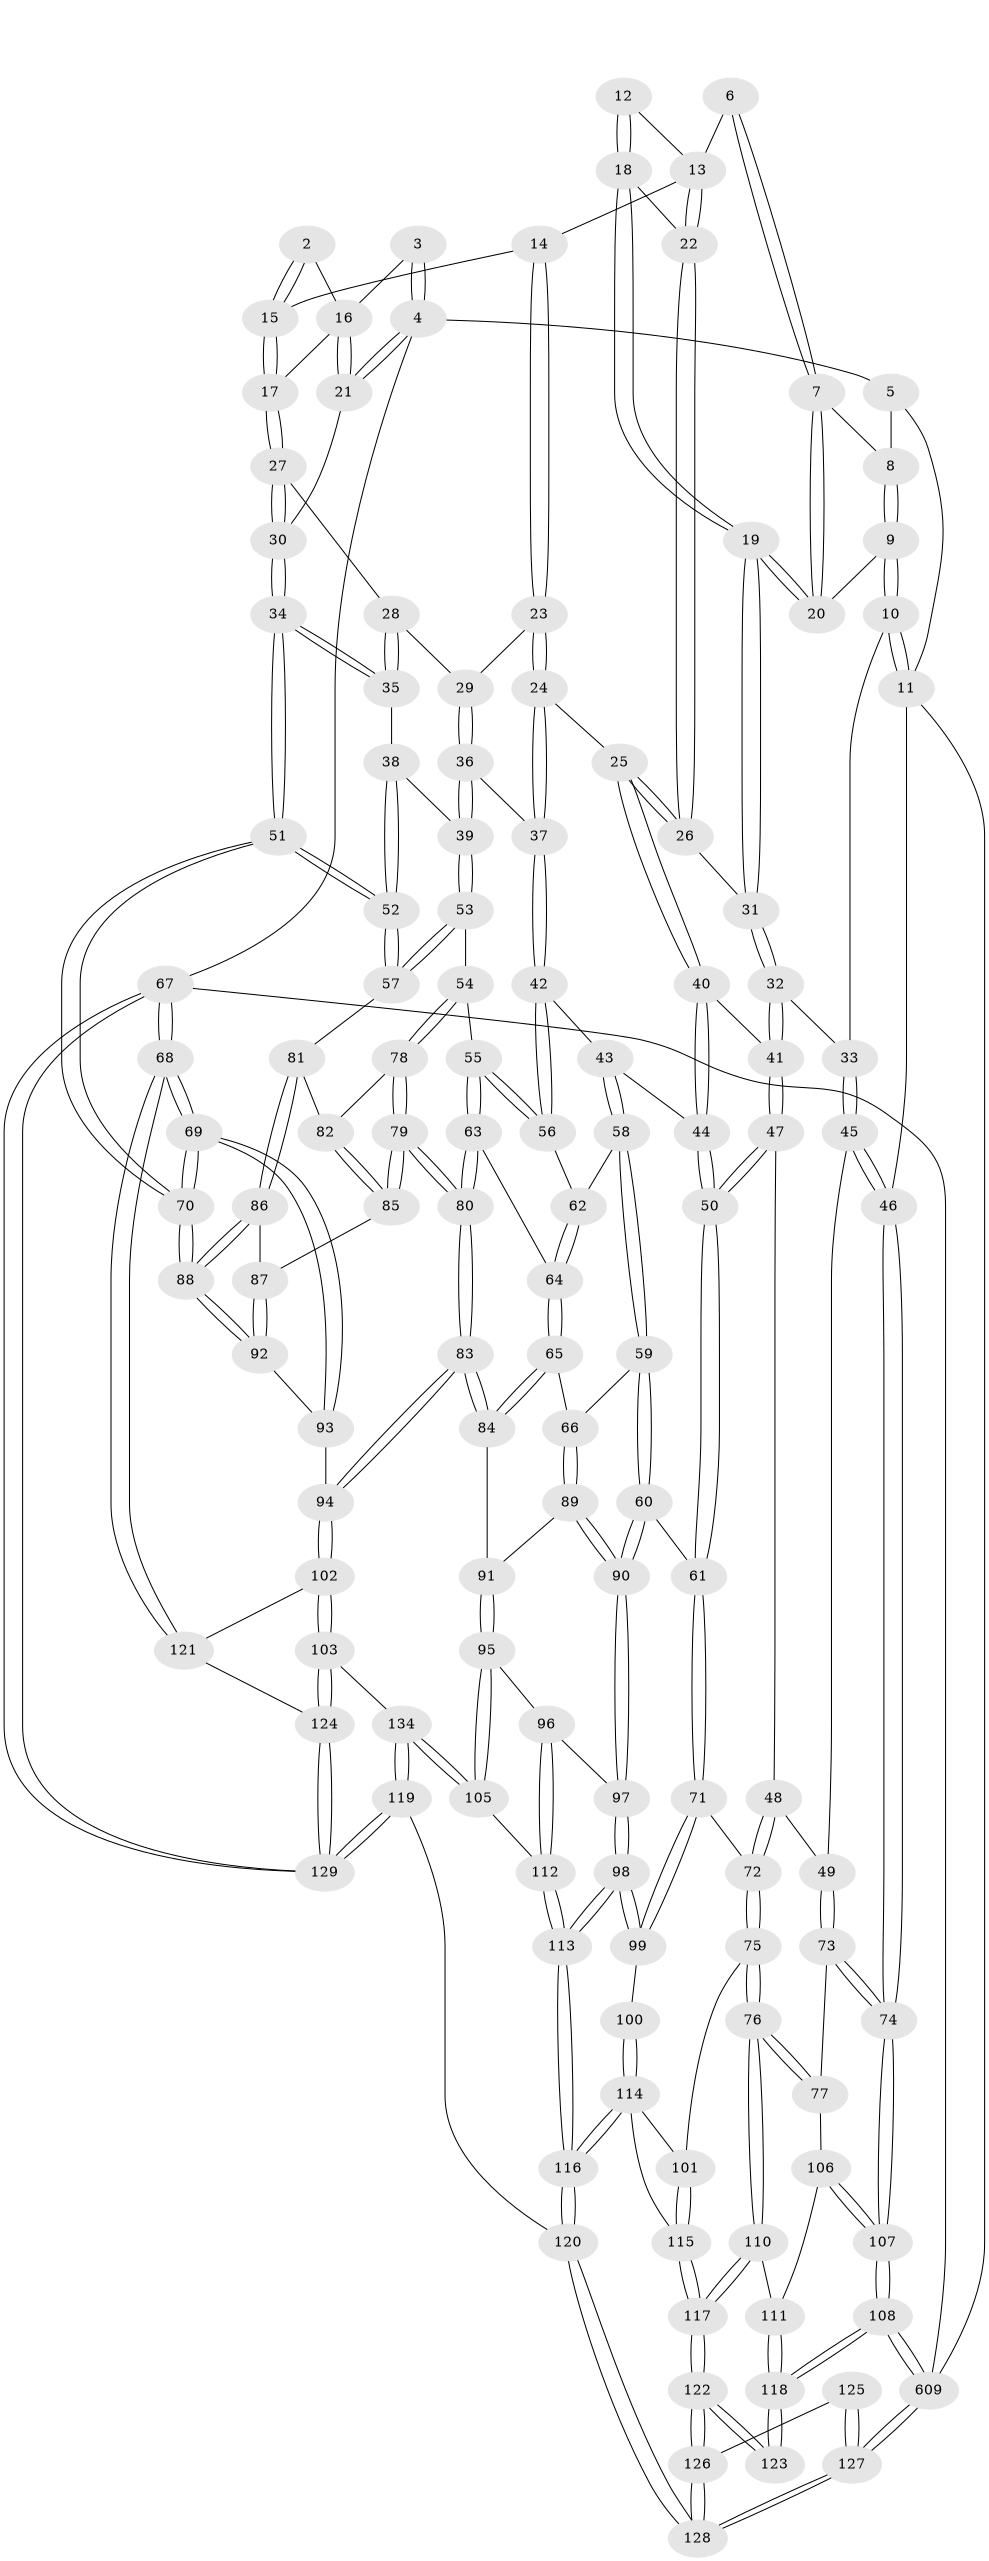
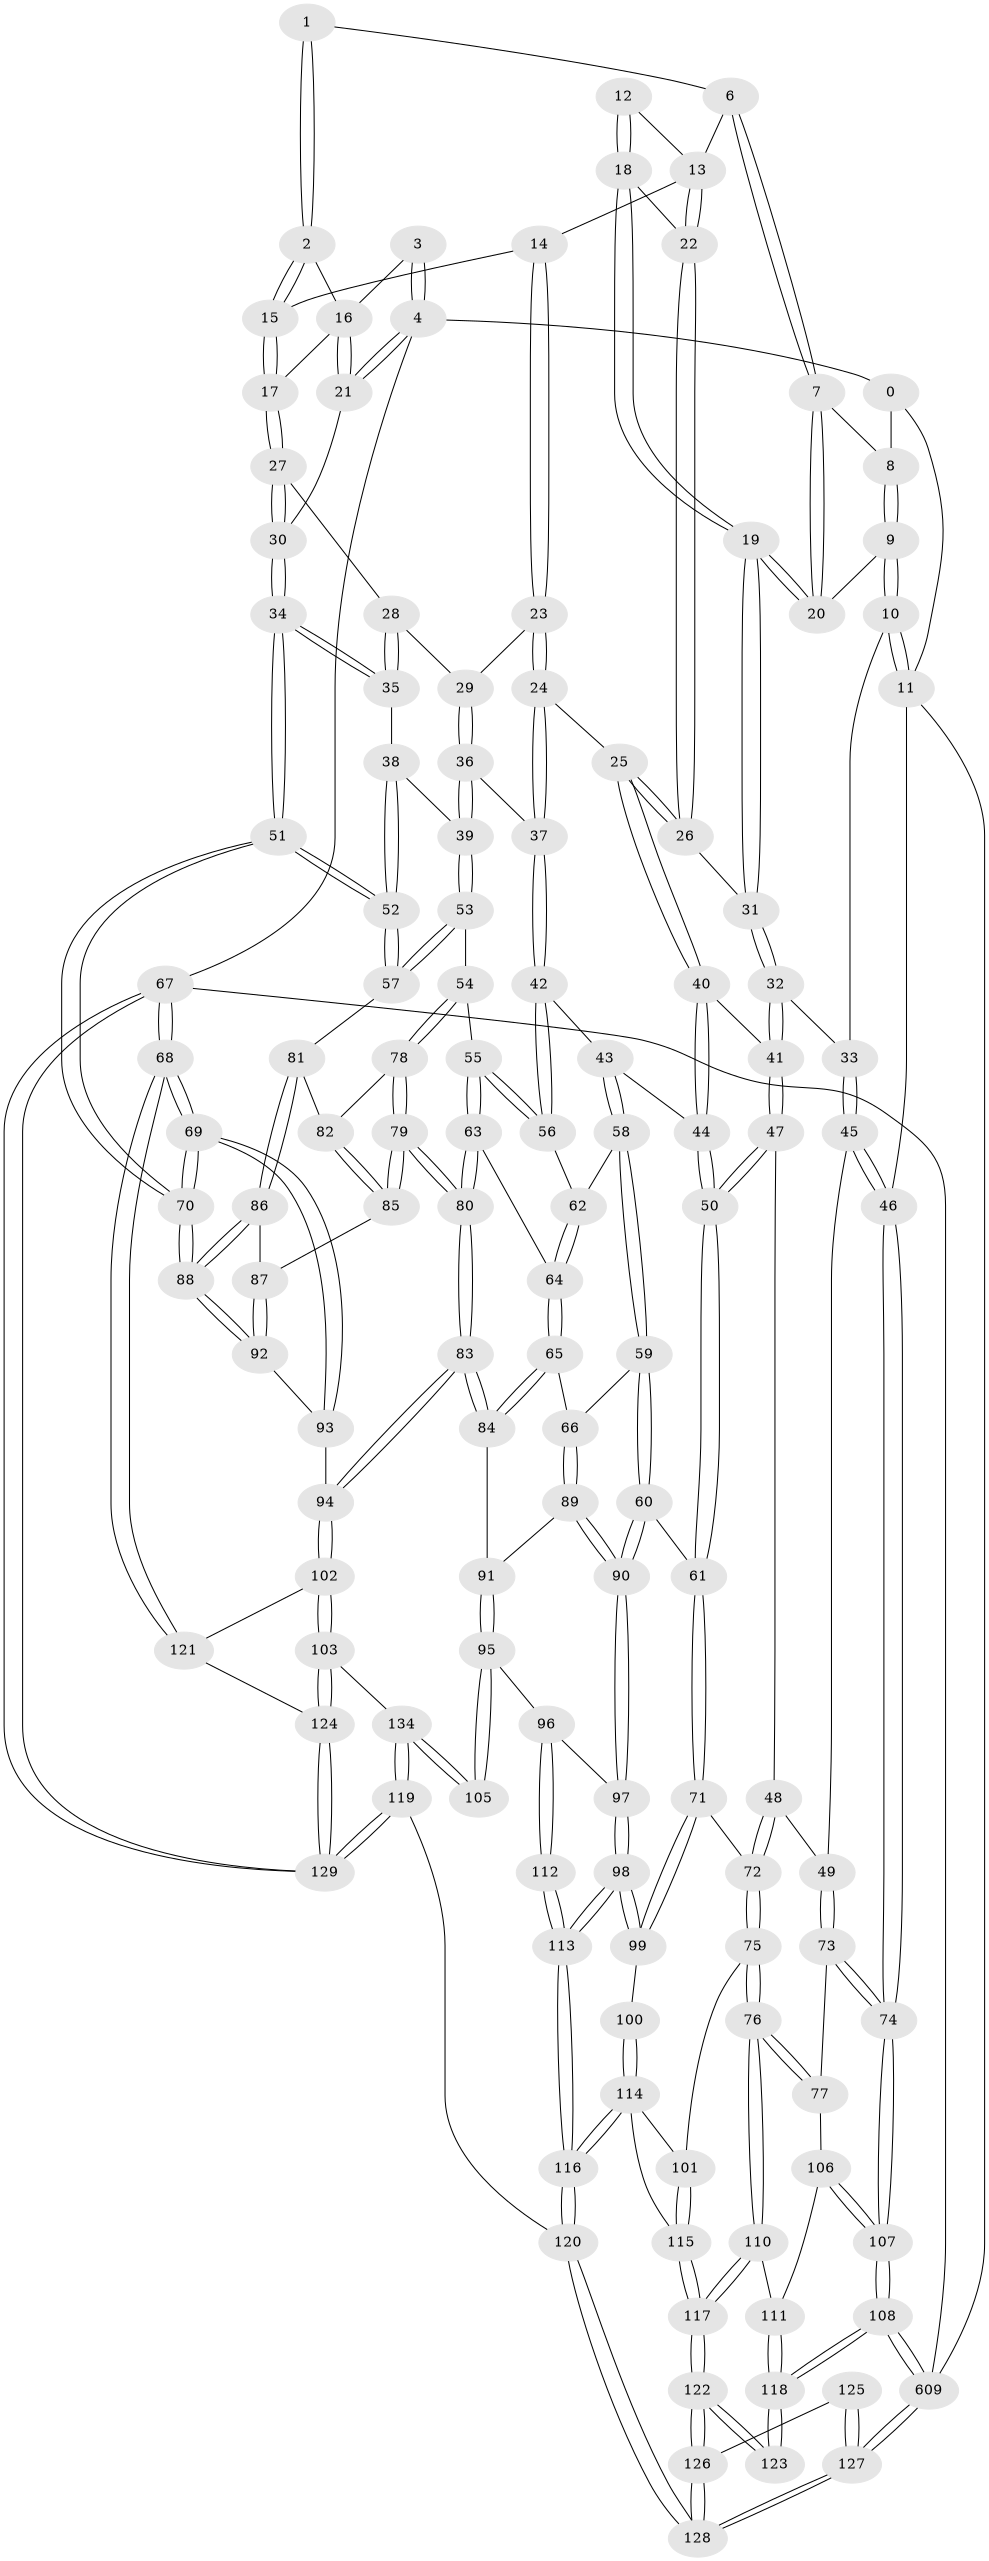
none -> (307, 23)
(891, 393) -> (891, 393)
(512, 1836) -> none
